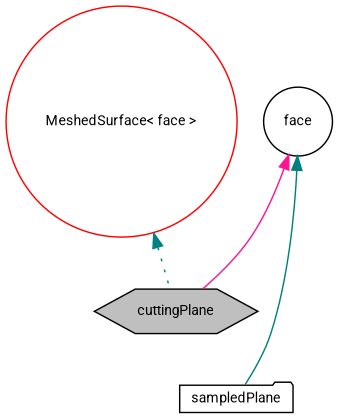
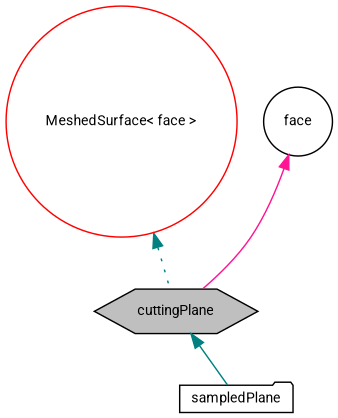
(284, 281) -> (213, 365)
